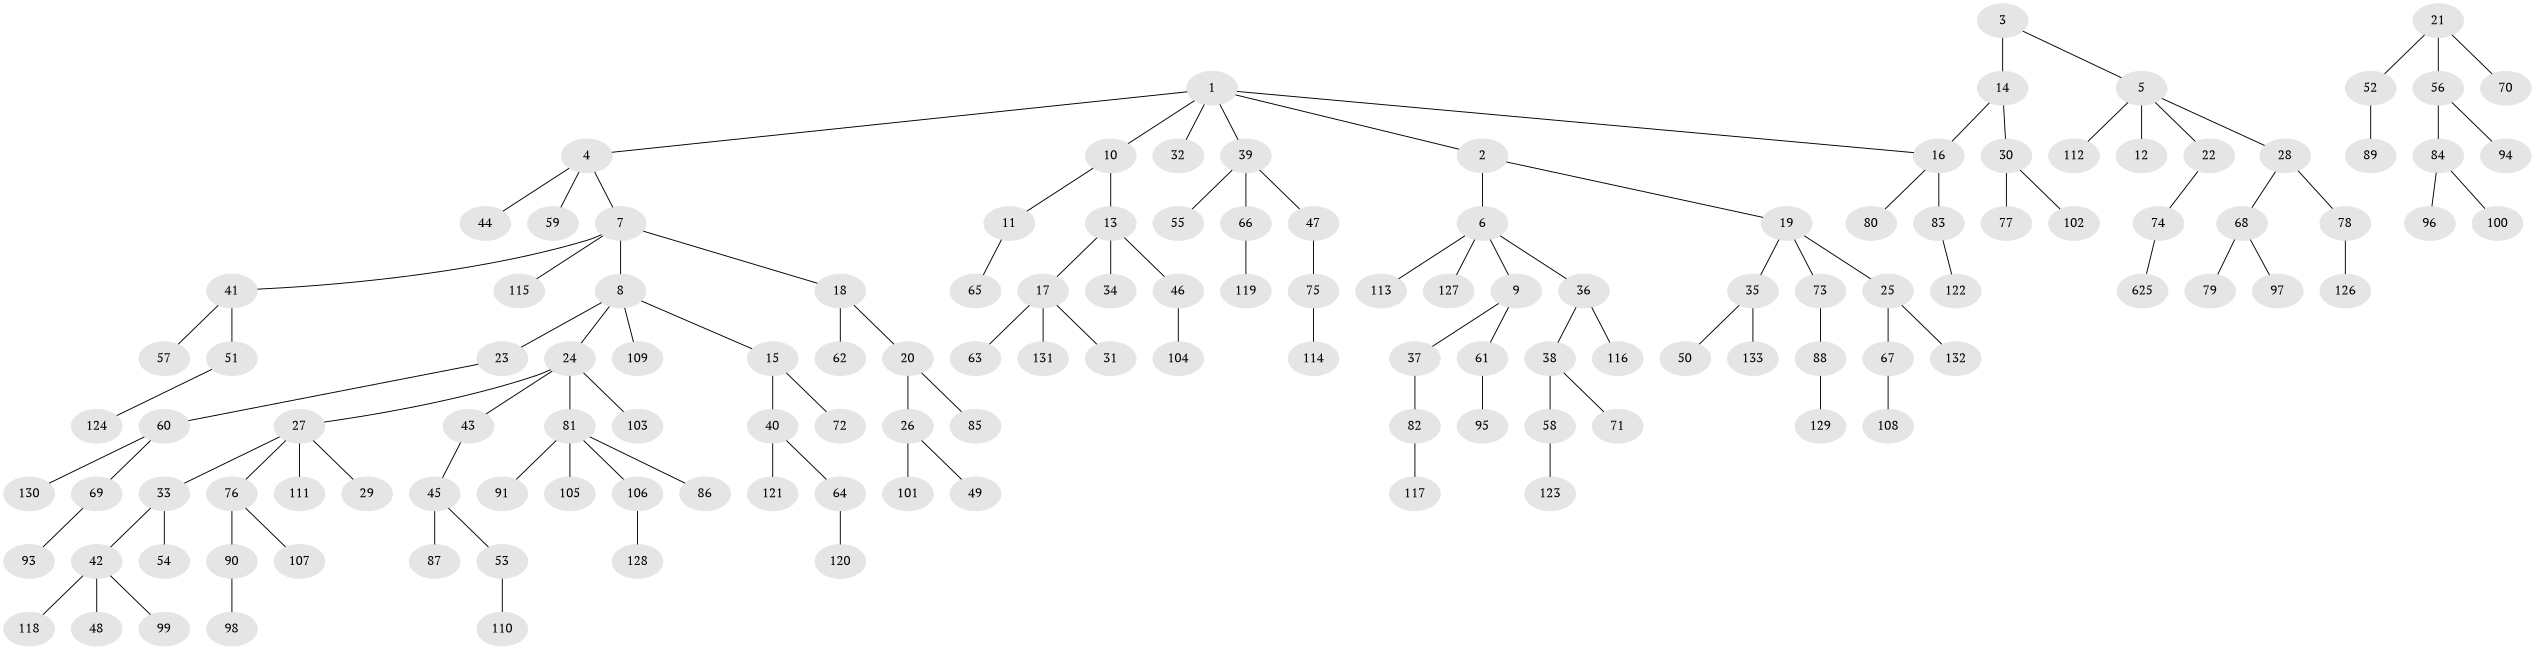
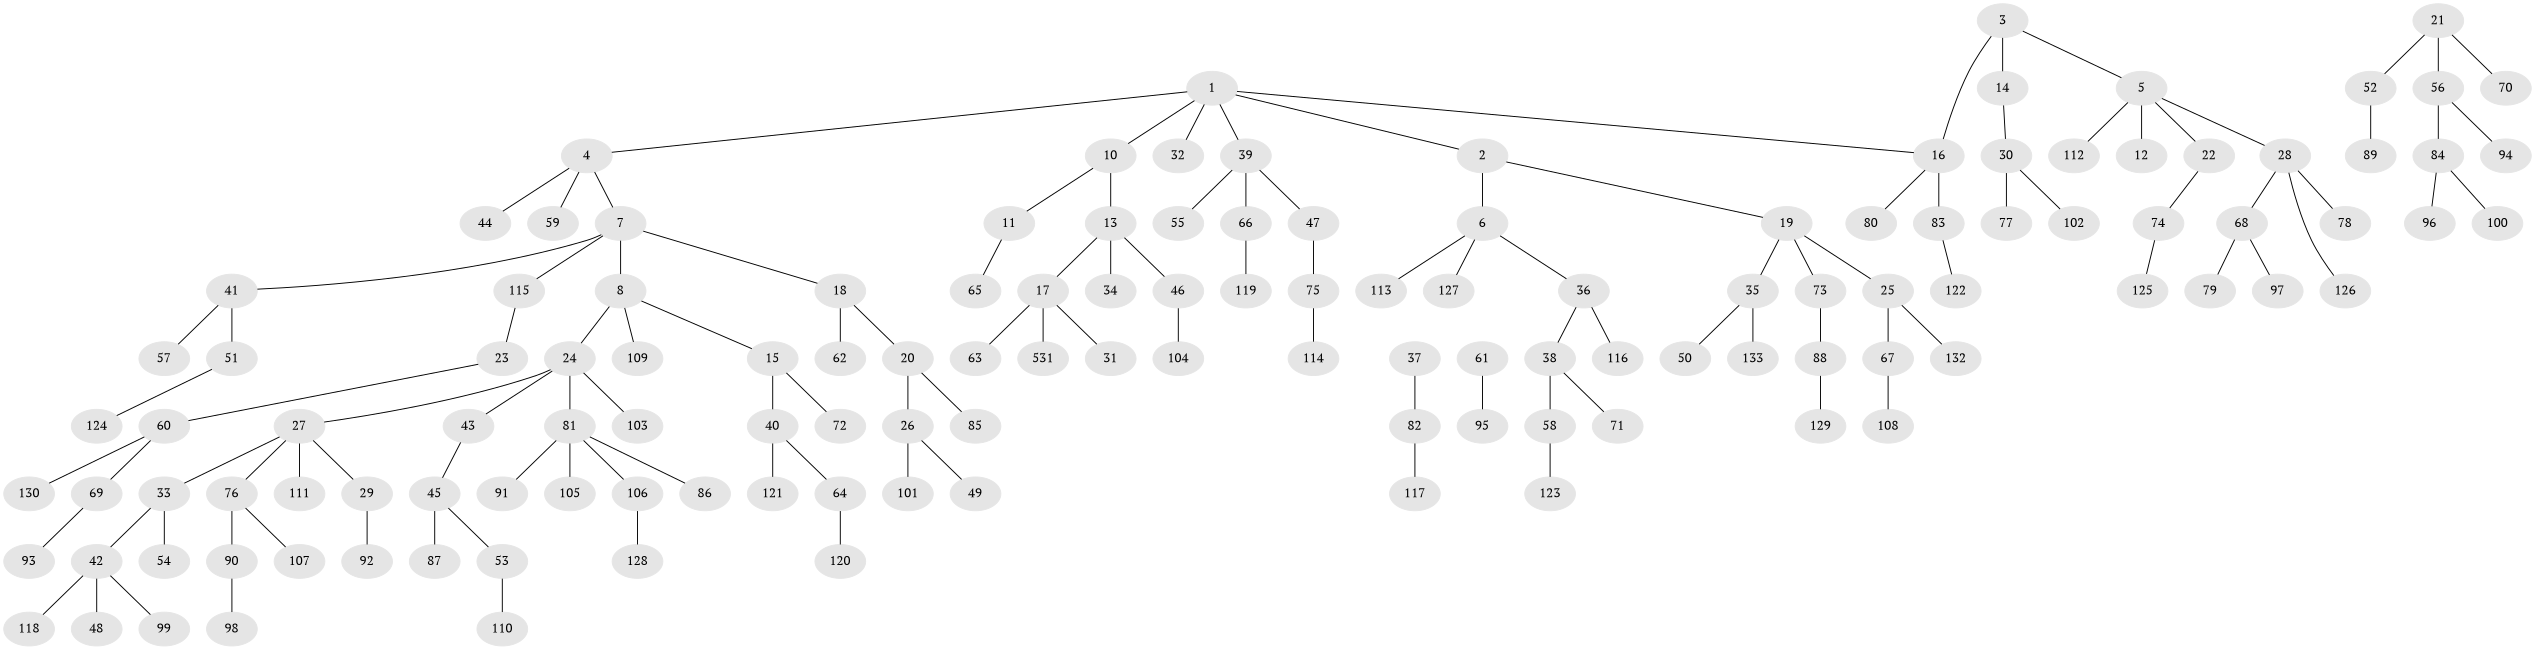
(1971, 122) -> (1962, 85)
(2345, 257) -> (2306, 227)
(1516, 291) -> none
(2143, 291) -> (2143, 291)
(561, 325) -> (511, 325)
(1043, 359) -> (1043, 359)
none -> (367, 561)
